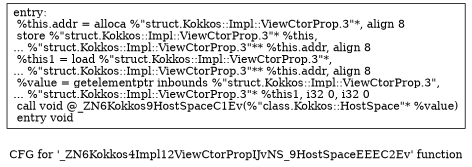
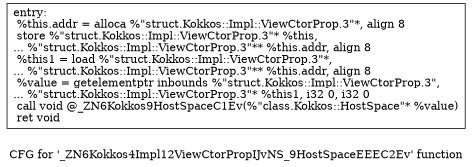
(44, 118) -> (37, 118)
